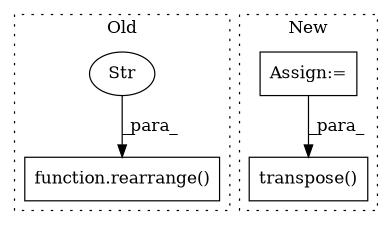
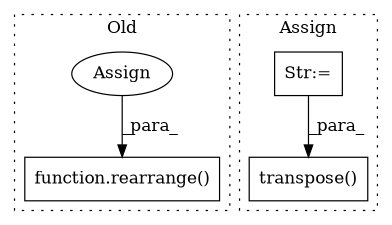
(308, 28) -> (308, 28)
(122, 74) -> (122, 74)
(308, 74) -> (308, 74)
